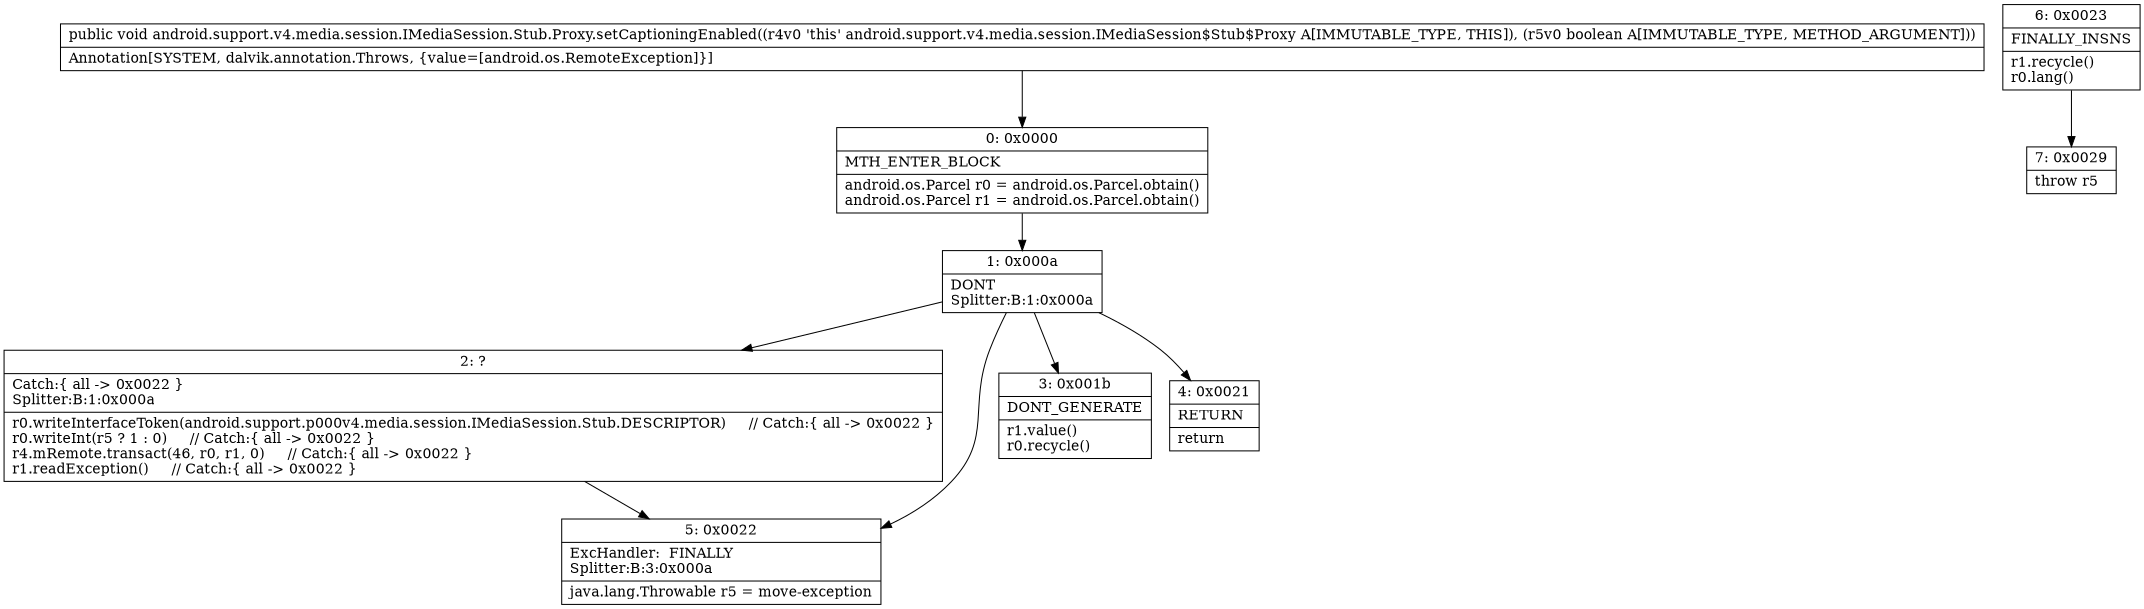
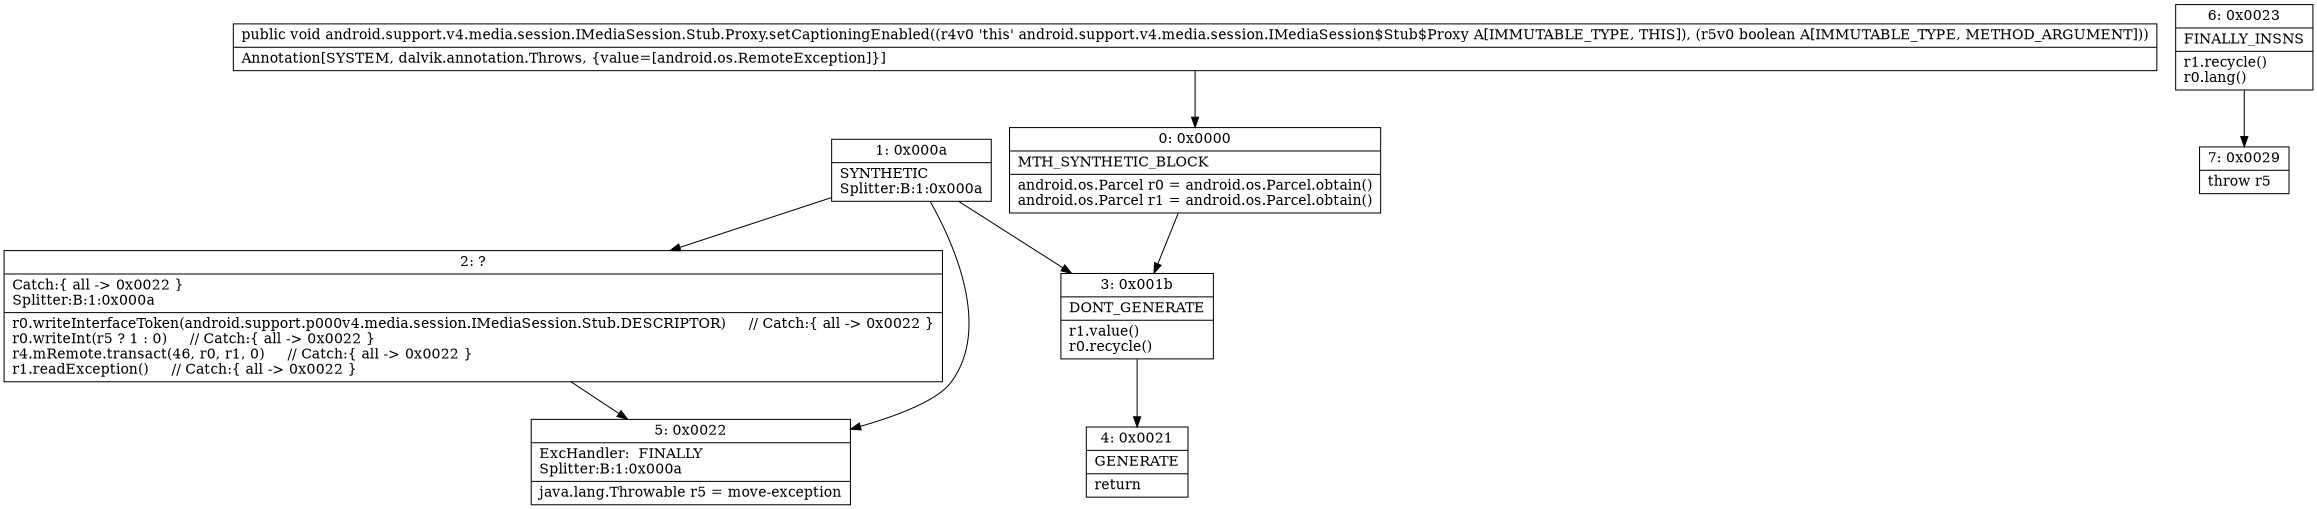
(923, 162) -> (1113, 162)
(1022, 227) -> (1168, 239)
(973, 285) -> (884, 174)
(1145, 338) -> (1137, 388)
(1211, 415) -> (1137, 462)
(642, 569) -> (611, 469)
